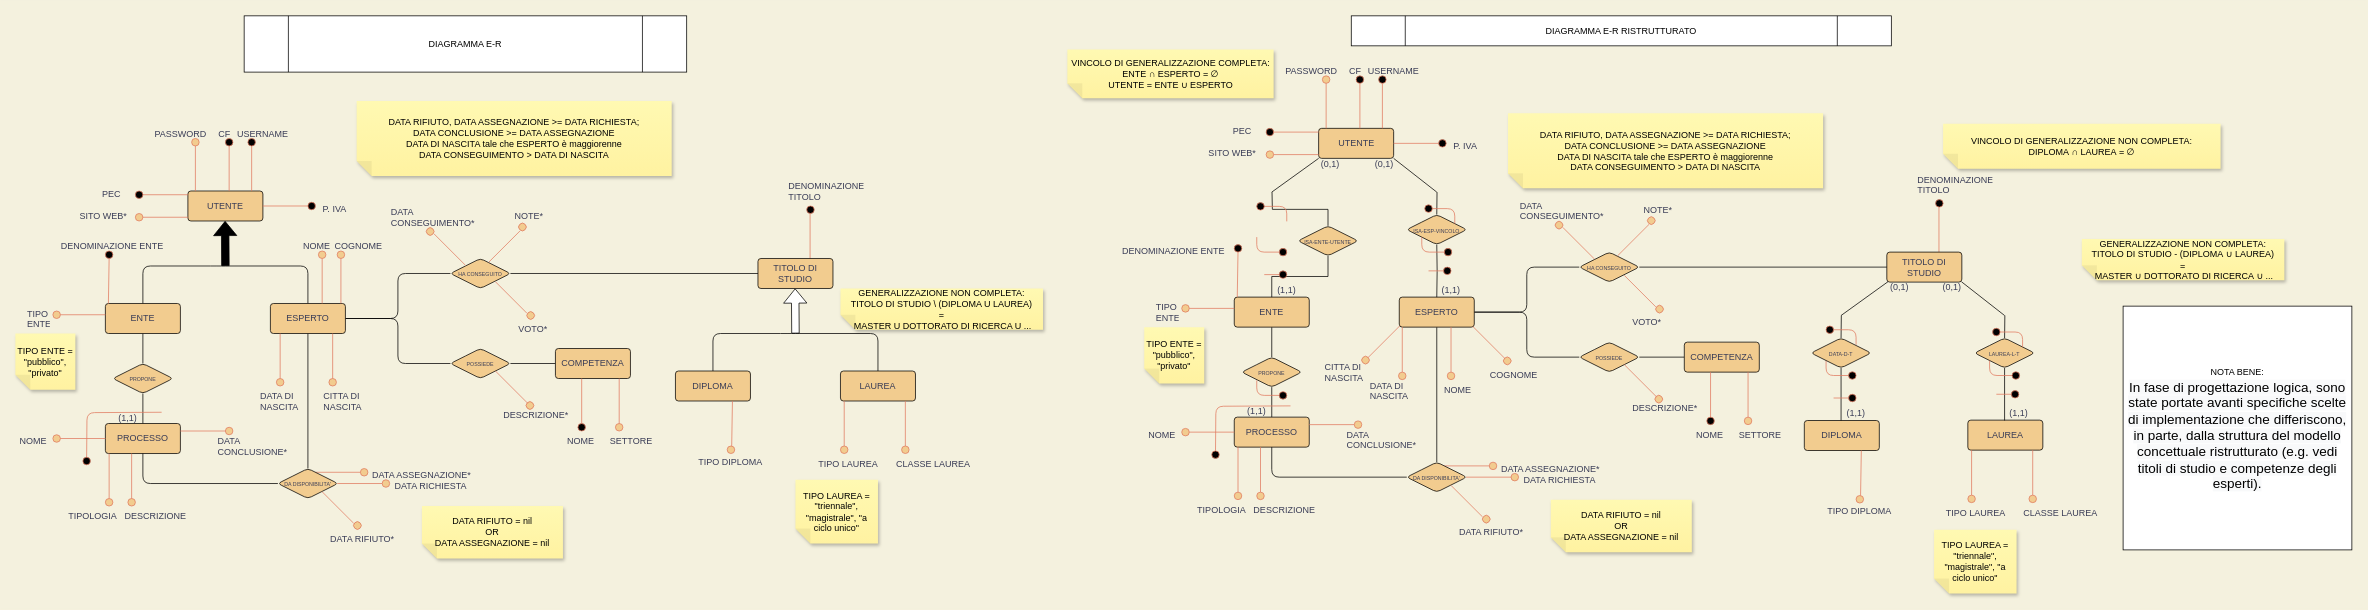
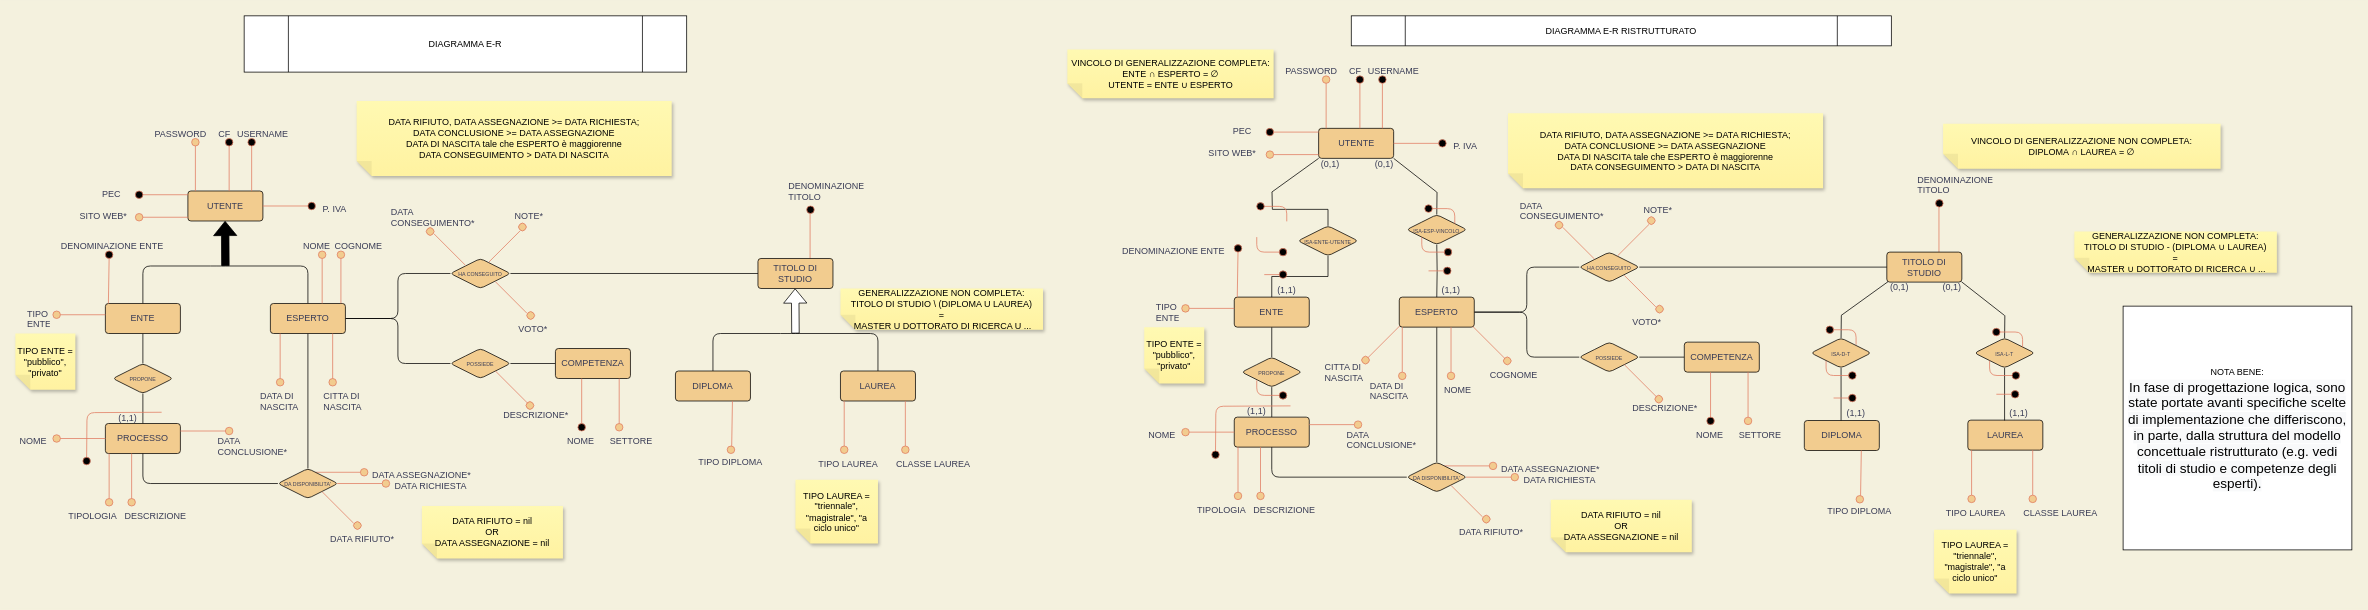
(2183, 260) -> (2175, 252)
(1841, 353) -> (1841, 353)
(2004, 353) -> (2004, 353)
